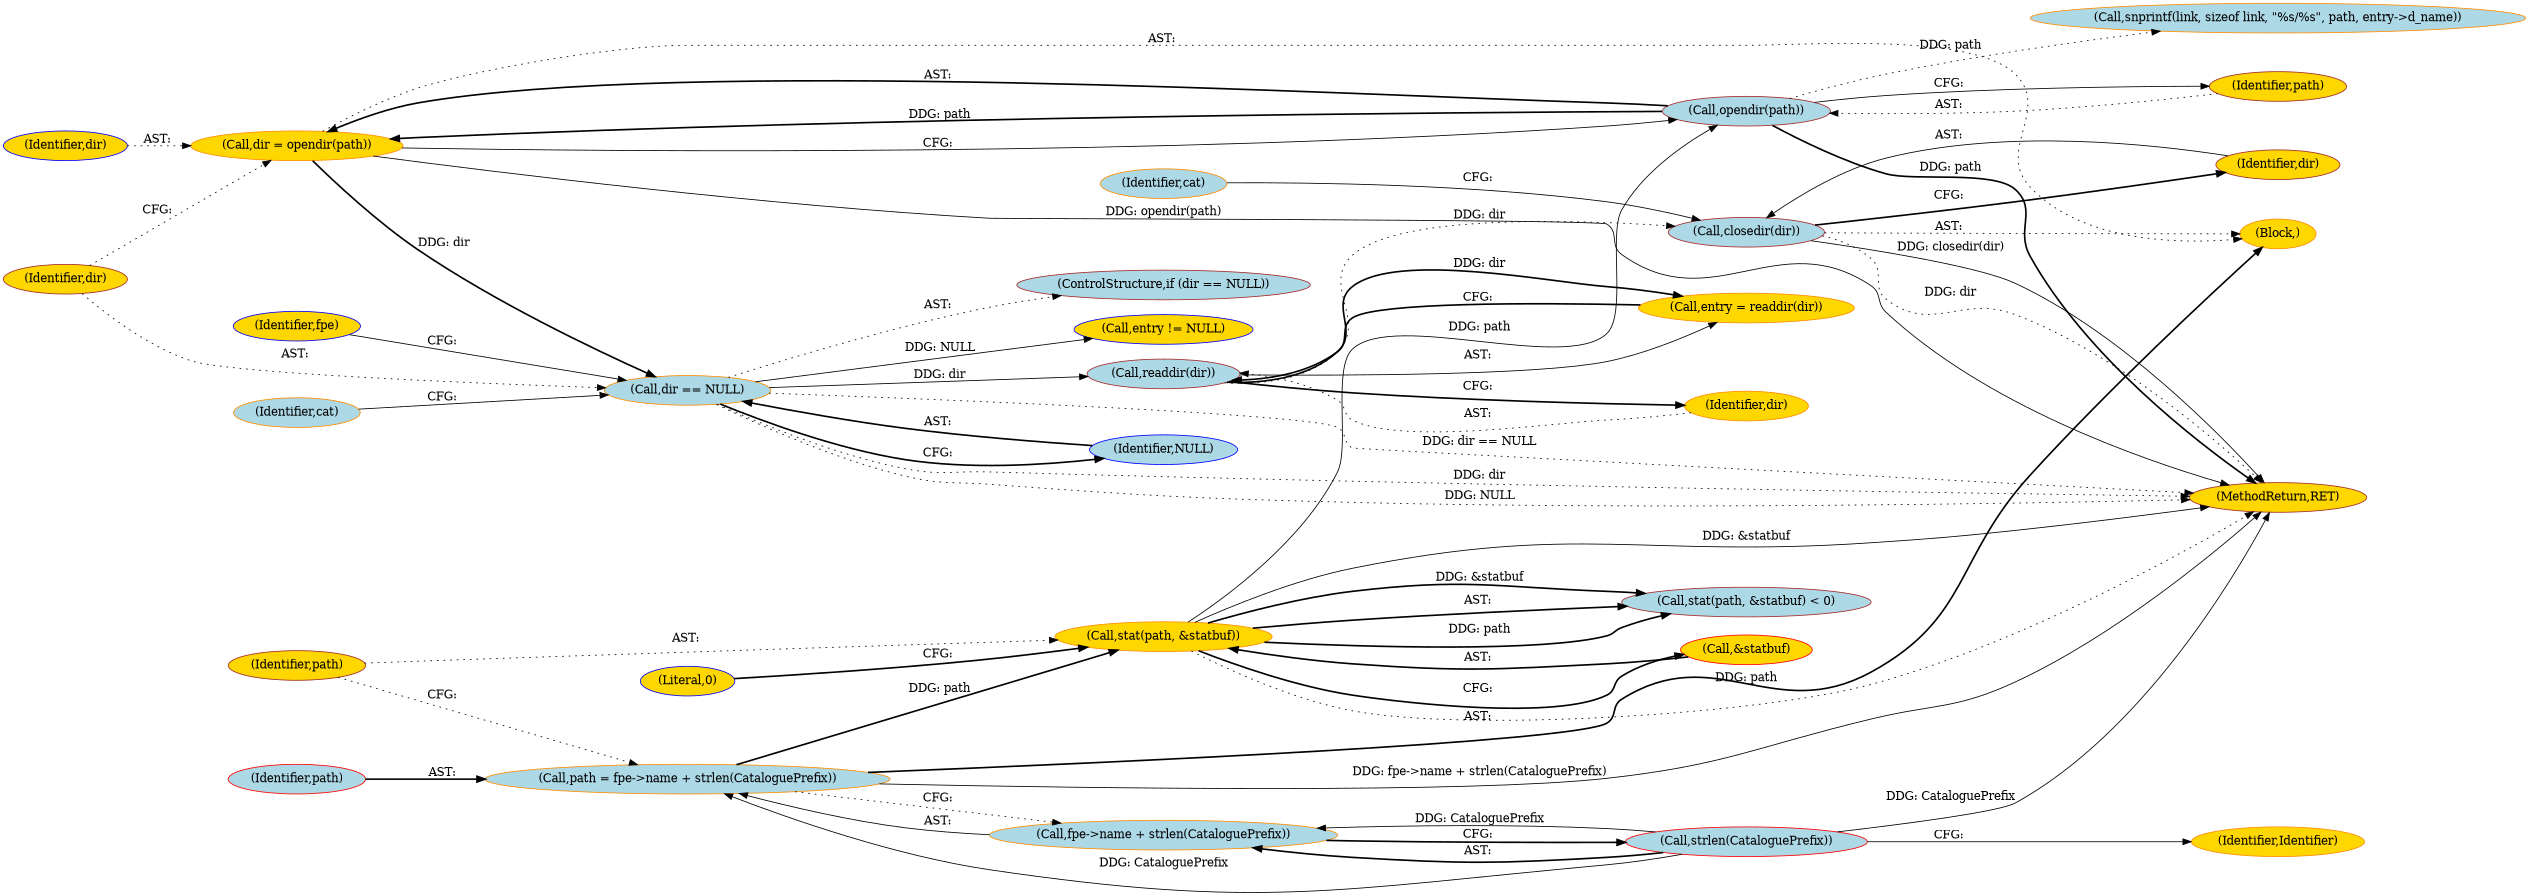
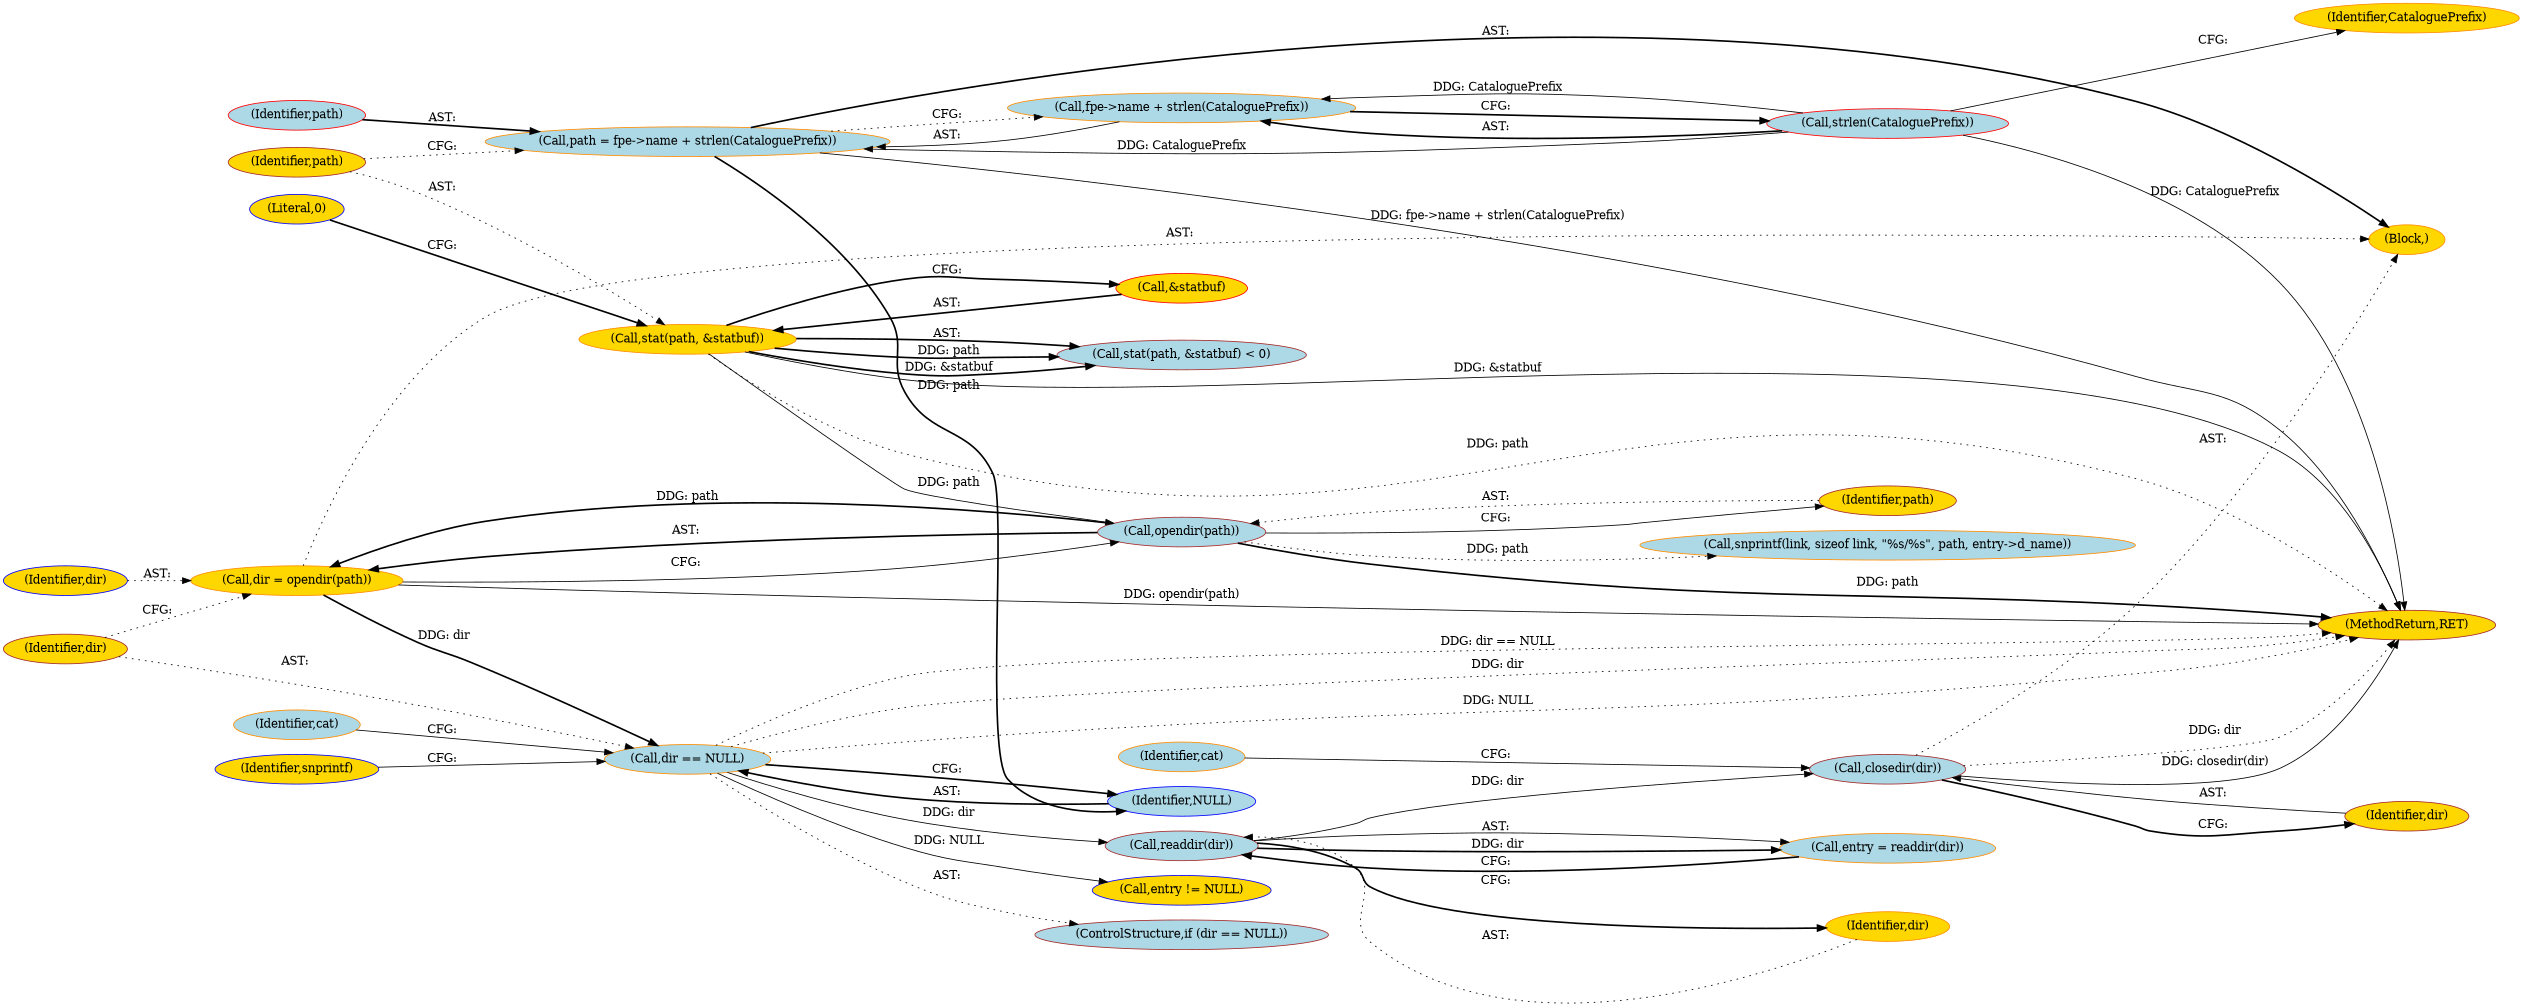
(1396, 236) -> (1527, 796)
(1746, 308) -> (1888, 848)
(297, 326) -> (297, 769)
(923, 709) -> (976, 450)
(2278, 842) -> (2407, 18)
